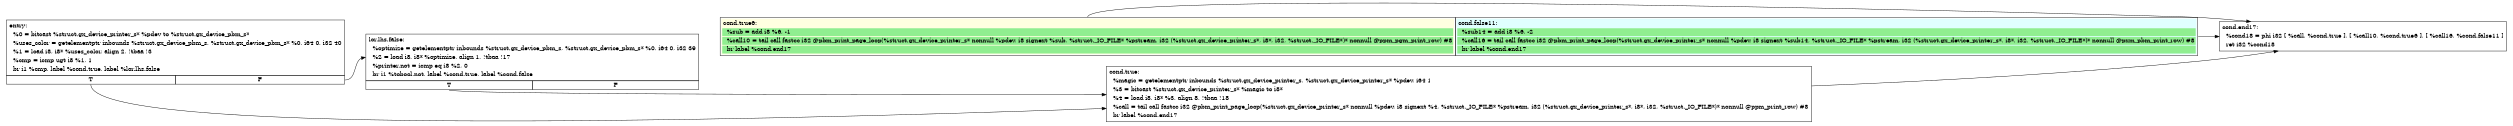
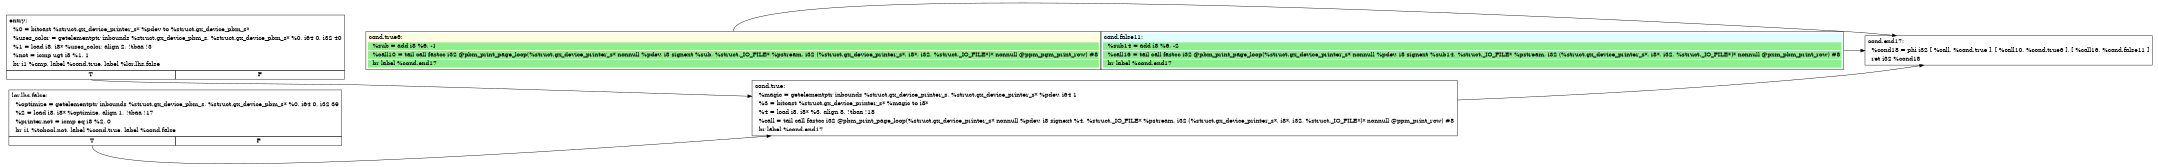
(51, 61) -> (49, 56)
(355, 71) -> none
